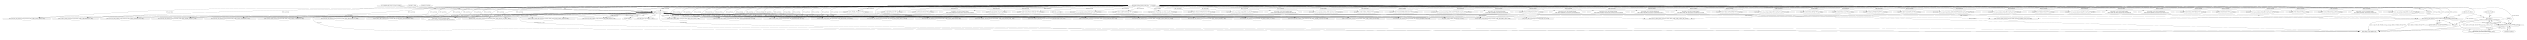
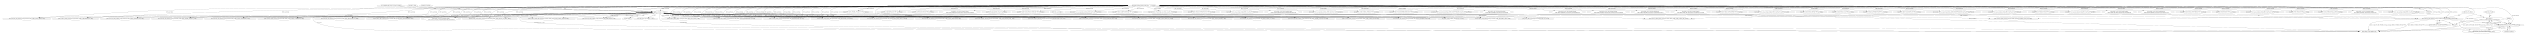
(1531, 12) -> none
